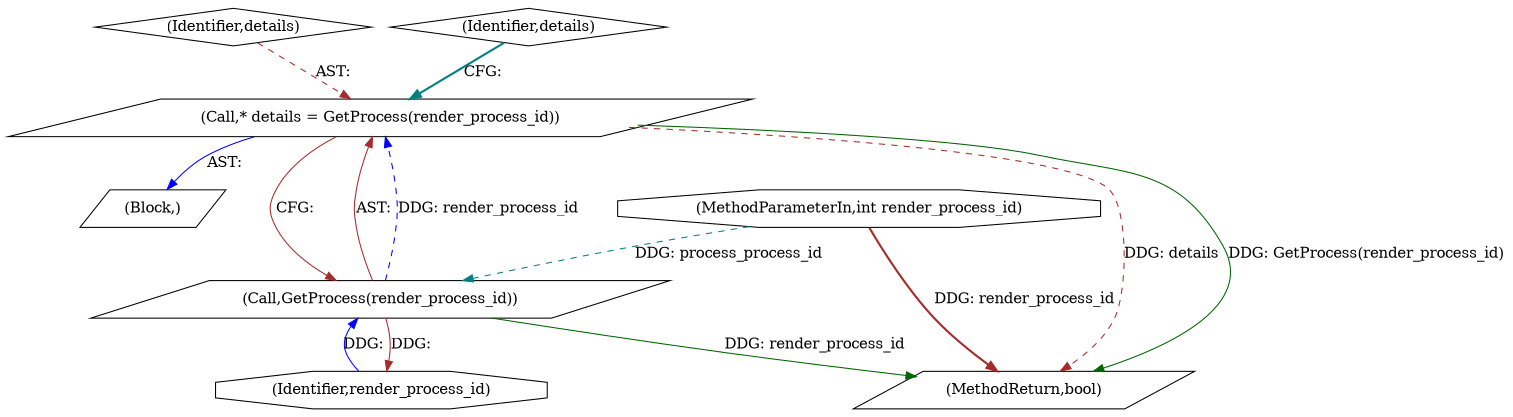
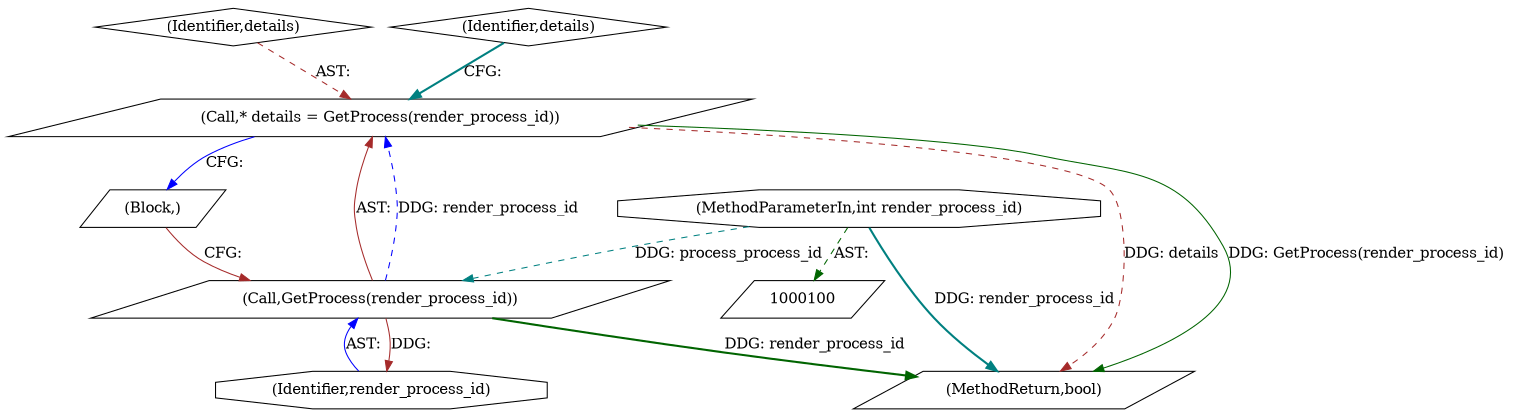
(227, 163) -> (227, 163)
(271, 203) -> (199, 259)
none -> (803, 299)
(921, 303) -> (921, 303)
(366, 345) -> (366, 345)
(699, 349) -> (699, 349)
